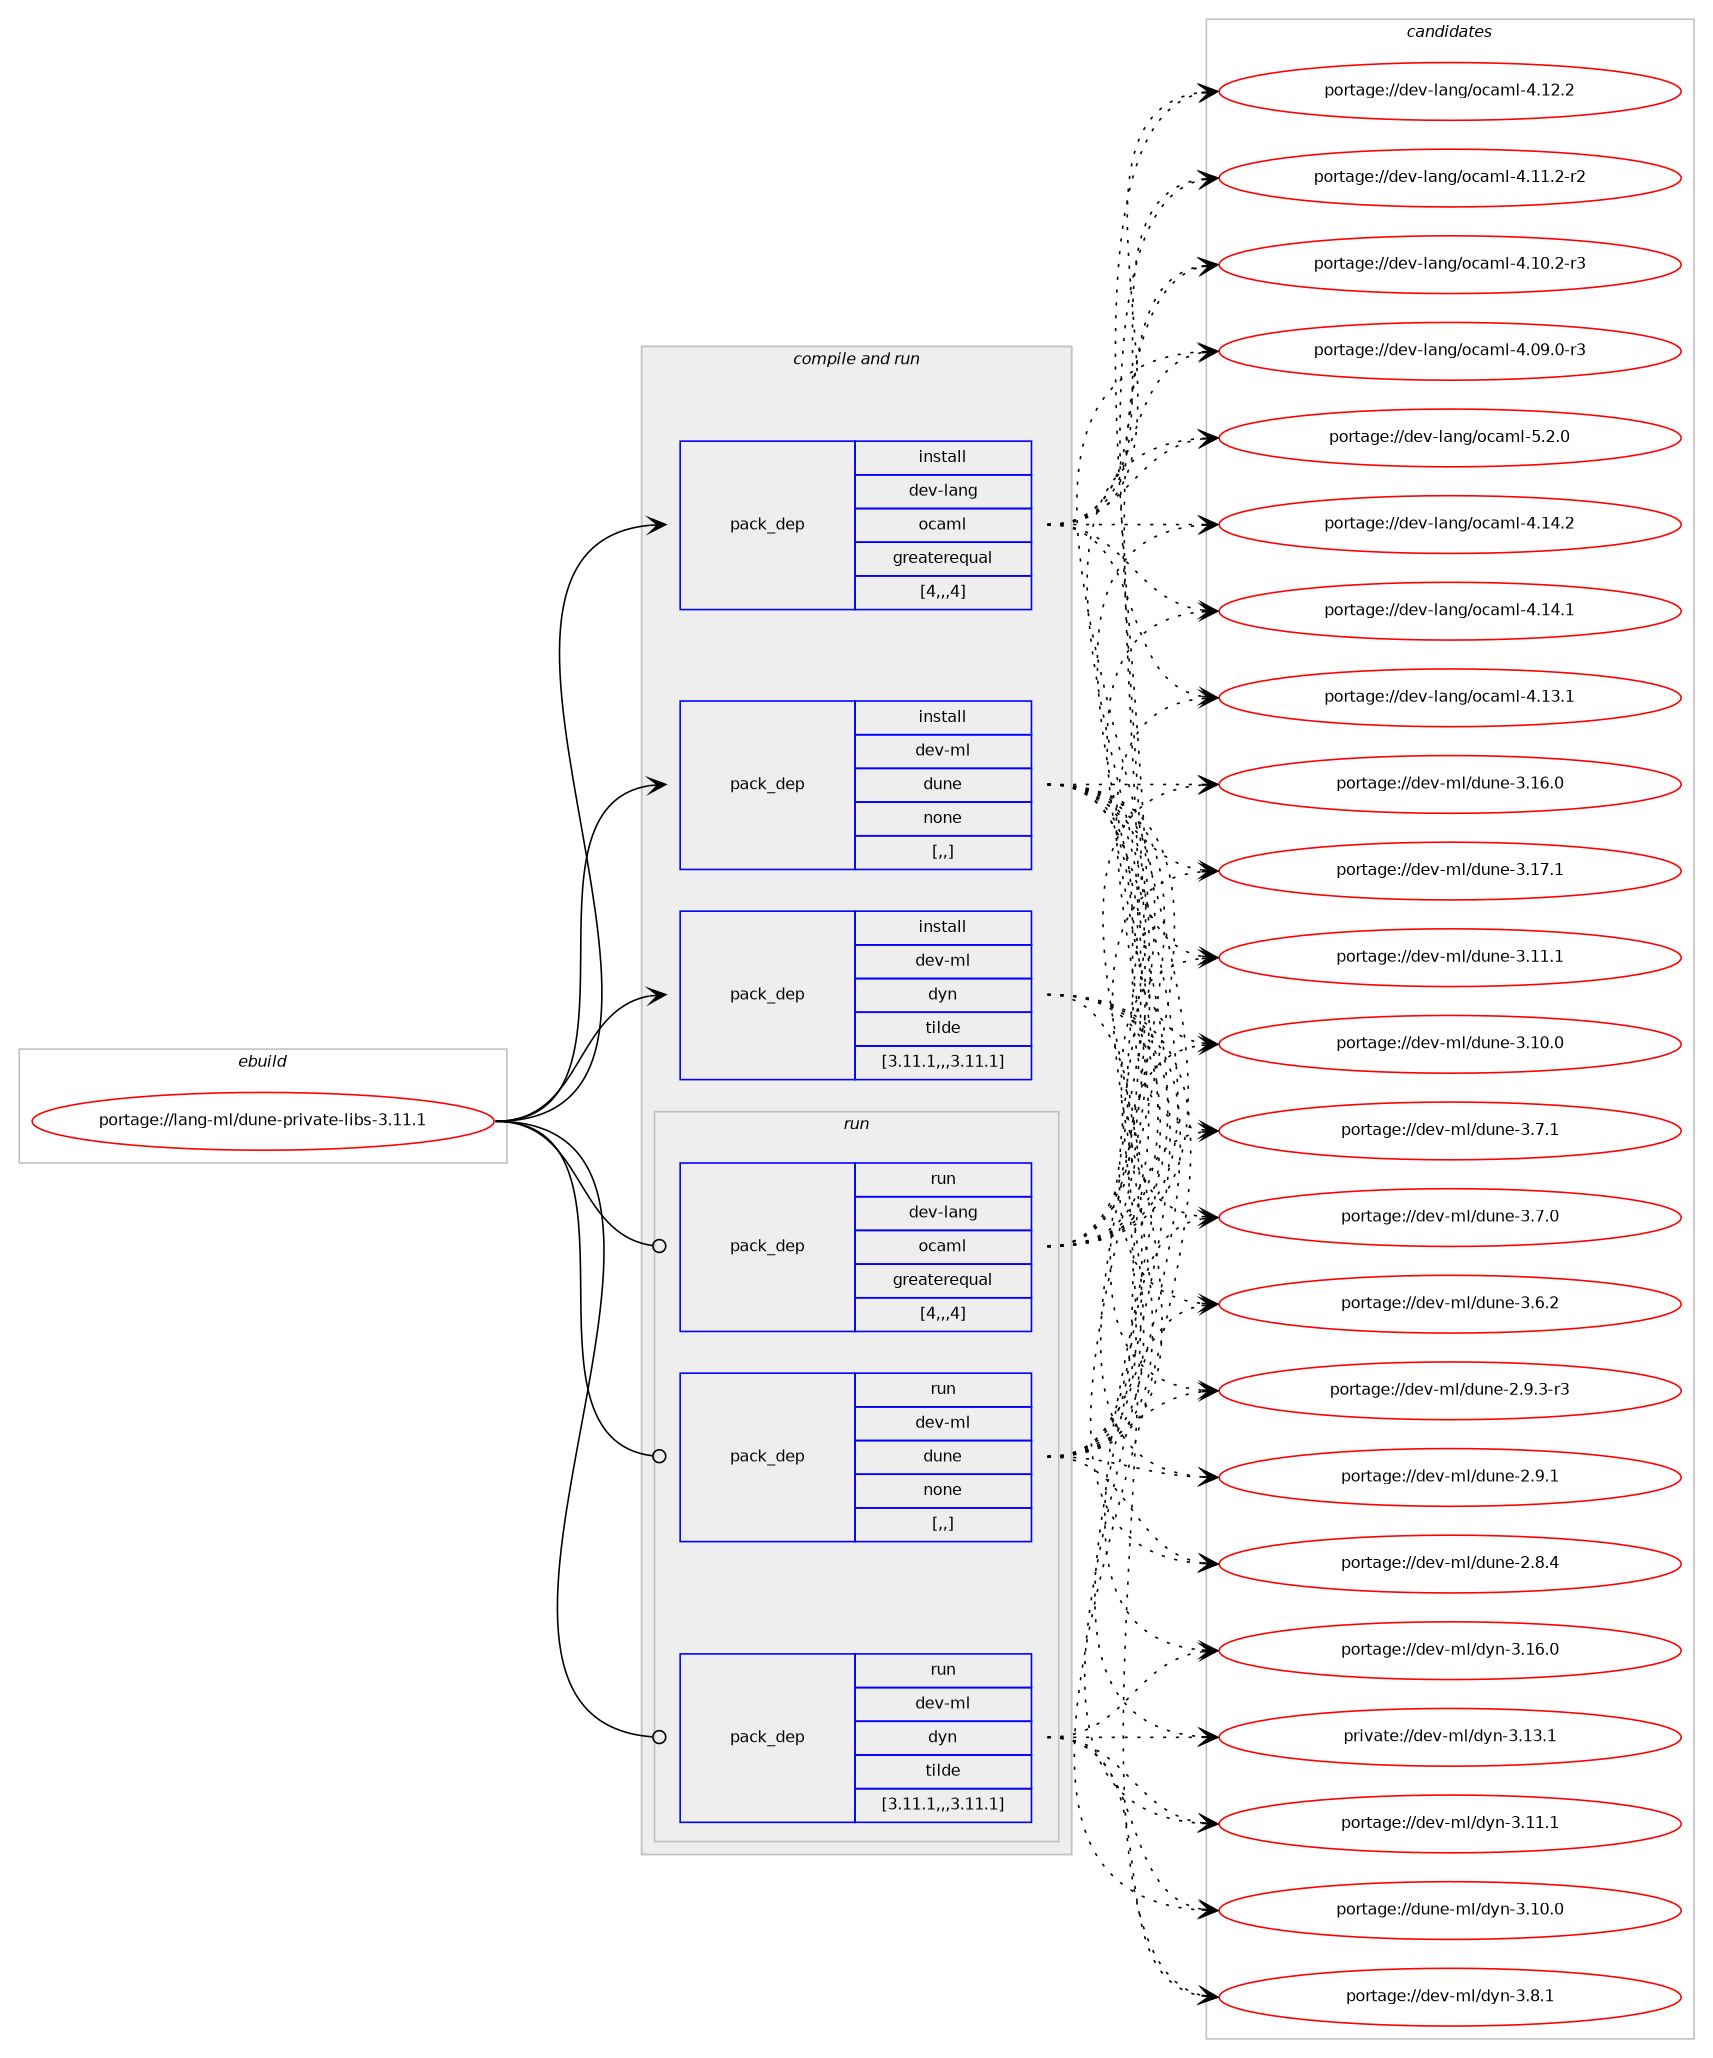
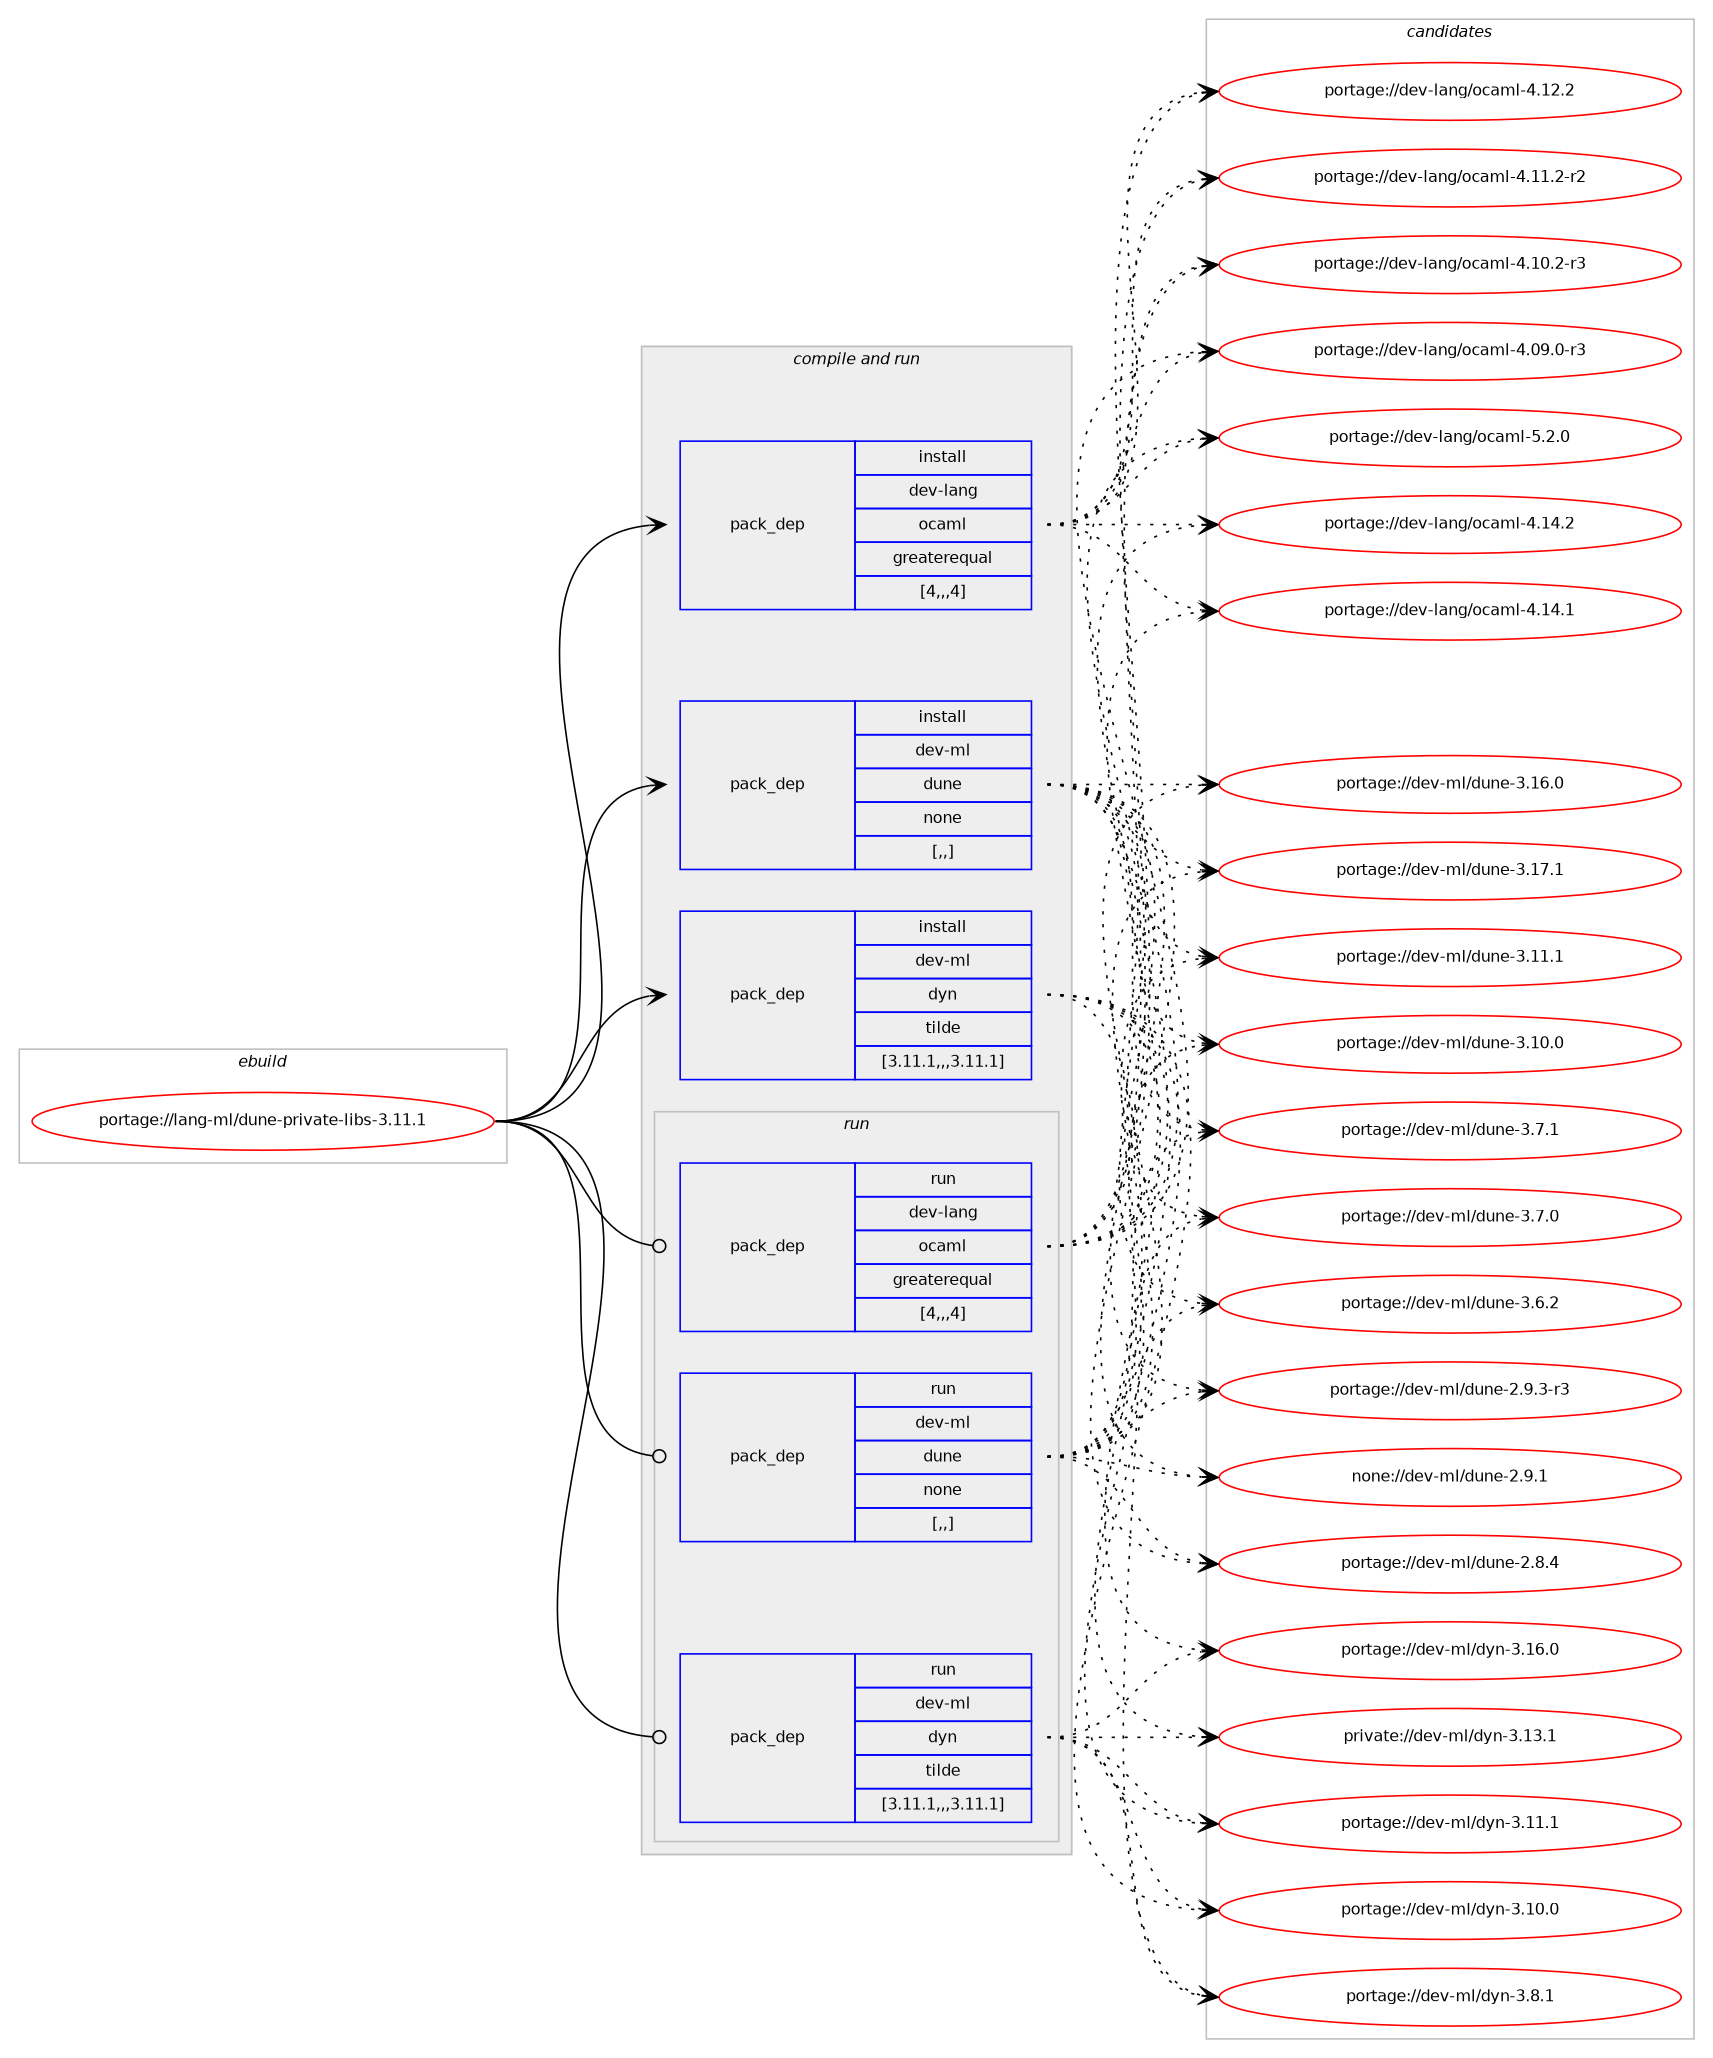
(1450, 698) -> none
(1450, 1477) -> (1450, 1477)
(1450, 1911) -> (1450, 1911)
